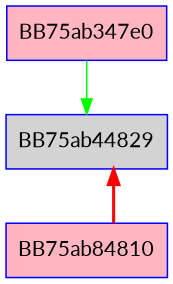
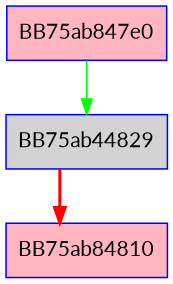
(87, 33) -> (87, 33)
(114, 204) -> (60, 188)
